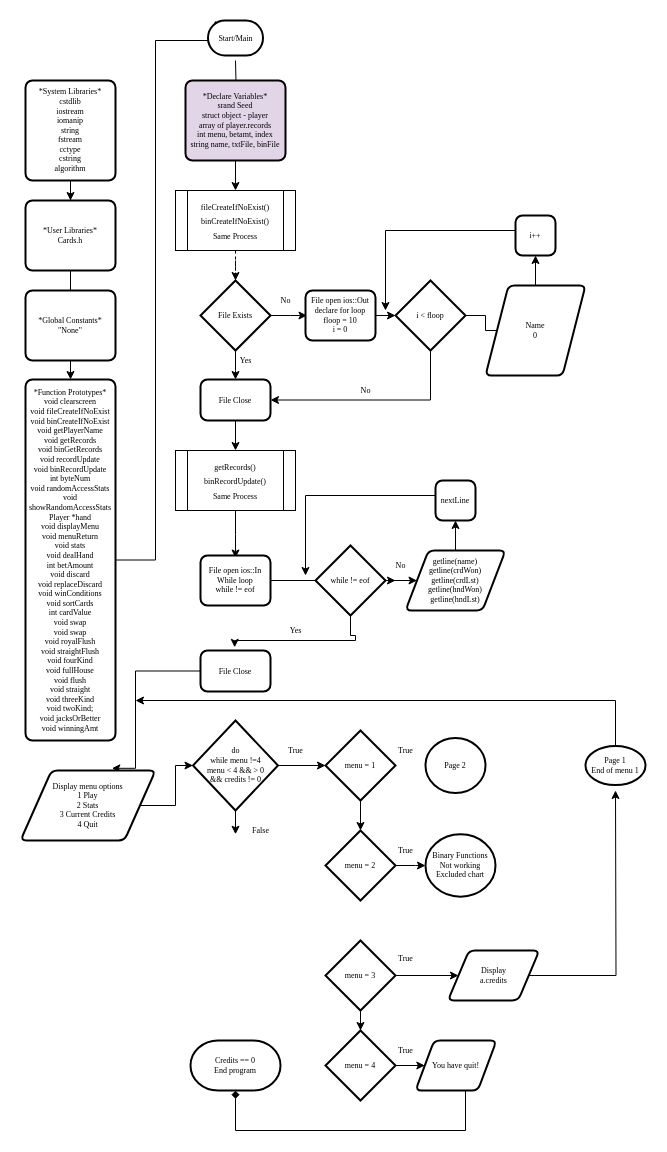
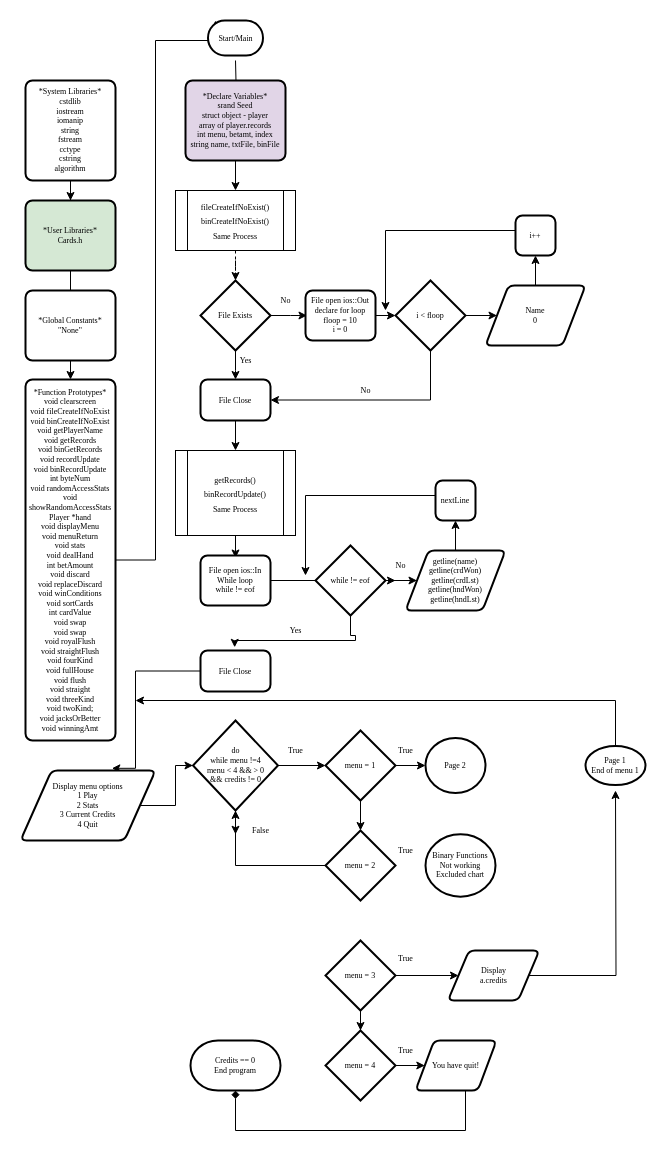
(71, 236) -> (71, 236)
(536, 331) -> (536, 316)
(236, 481) -> (236, 493)
none -> (415, 766)
(407, 866) -> (264, 866)
